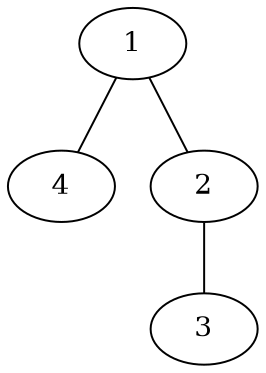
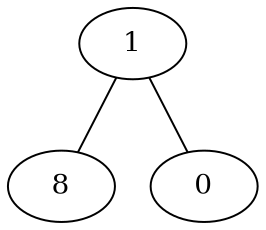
(61, 186) -> (61, 186)
(204, 186) -> (204, 186)
(204, 329) -> none
